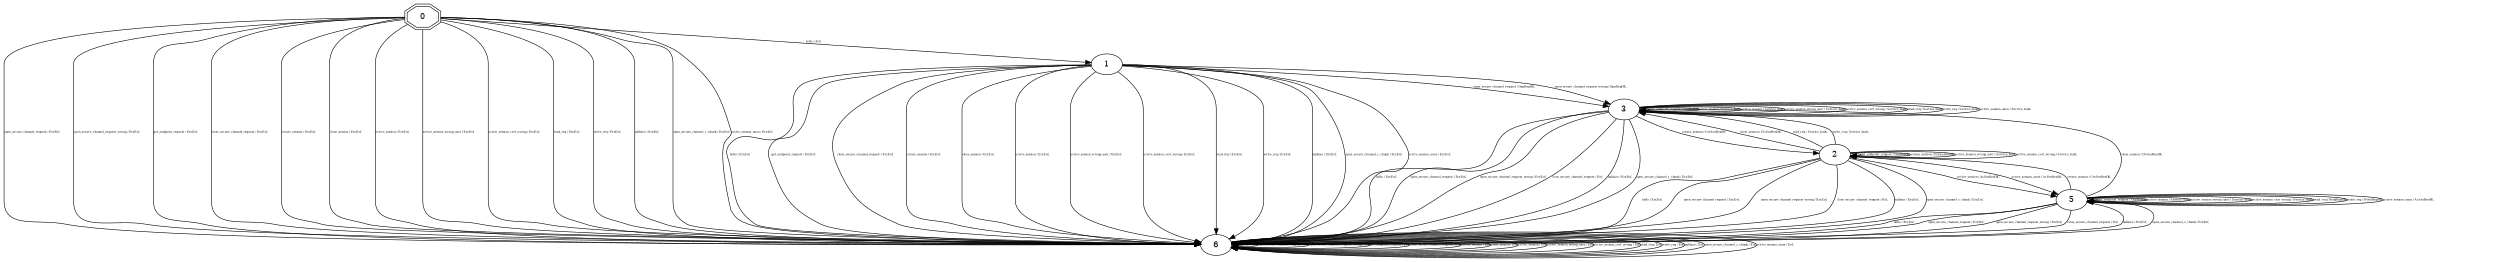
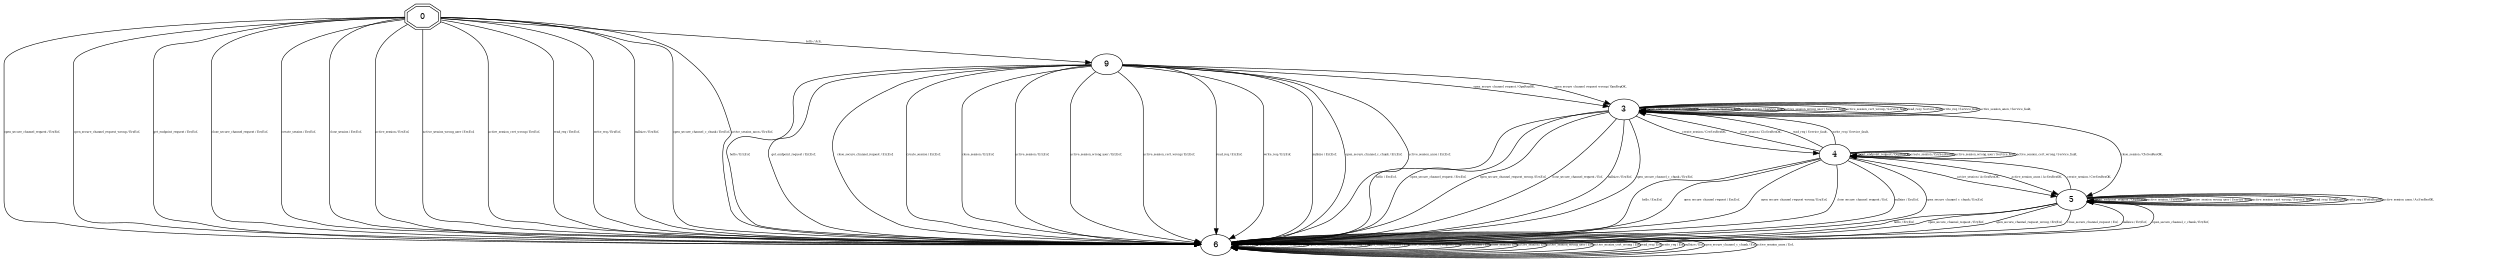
(1107, 64) -> (1107, 64)
(1958, 117) -> (1966, 117)
(1835, 155) -> (1835, 155)
